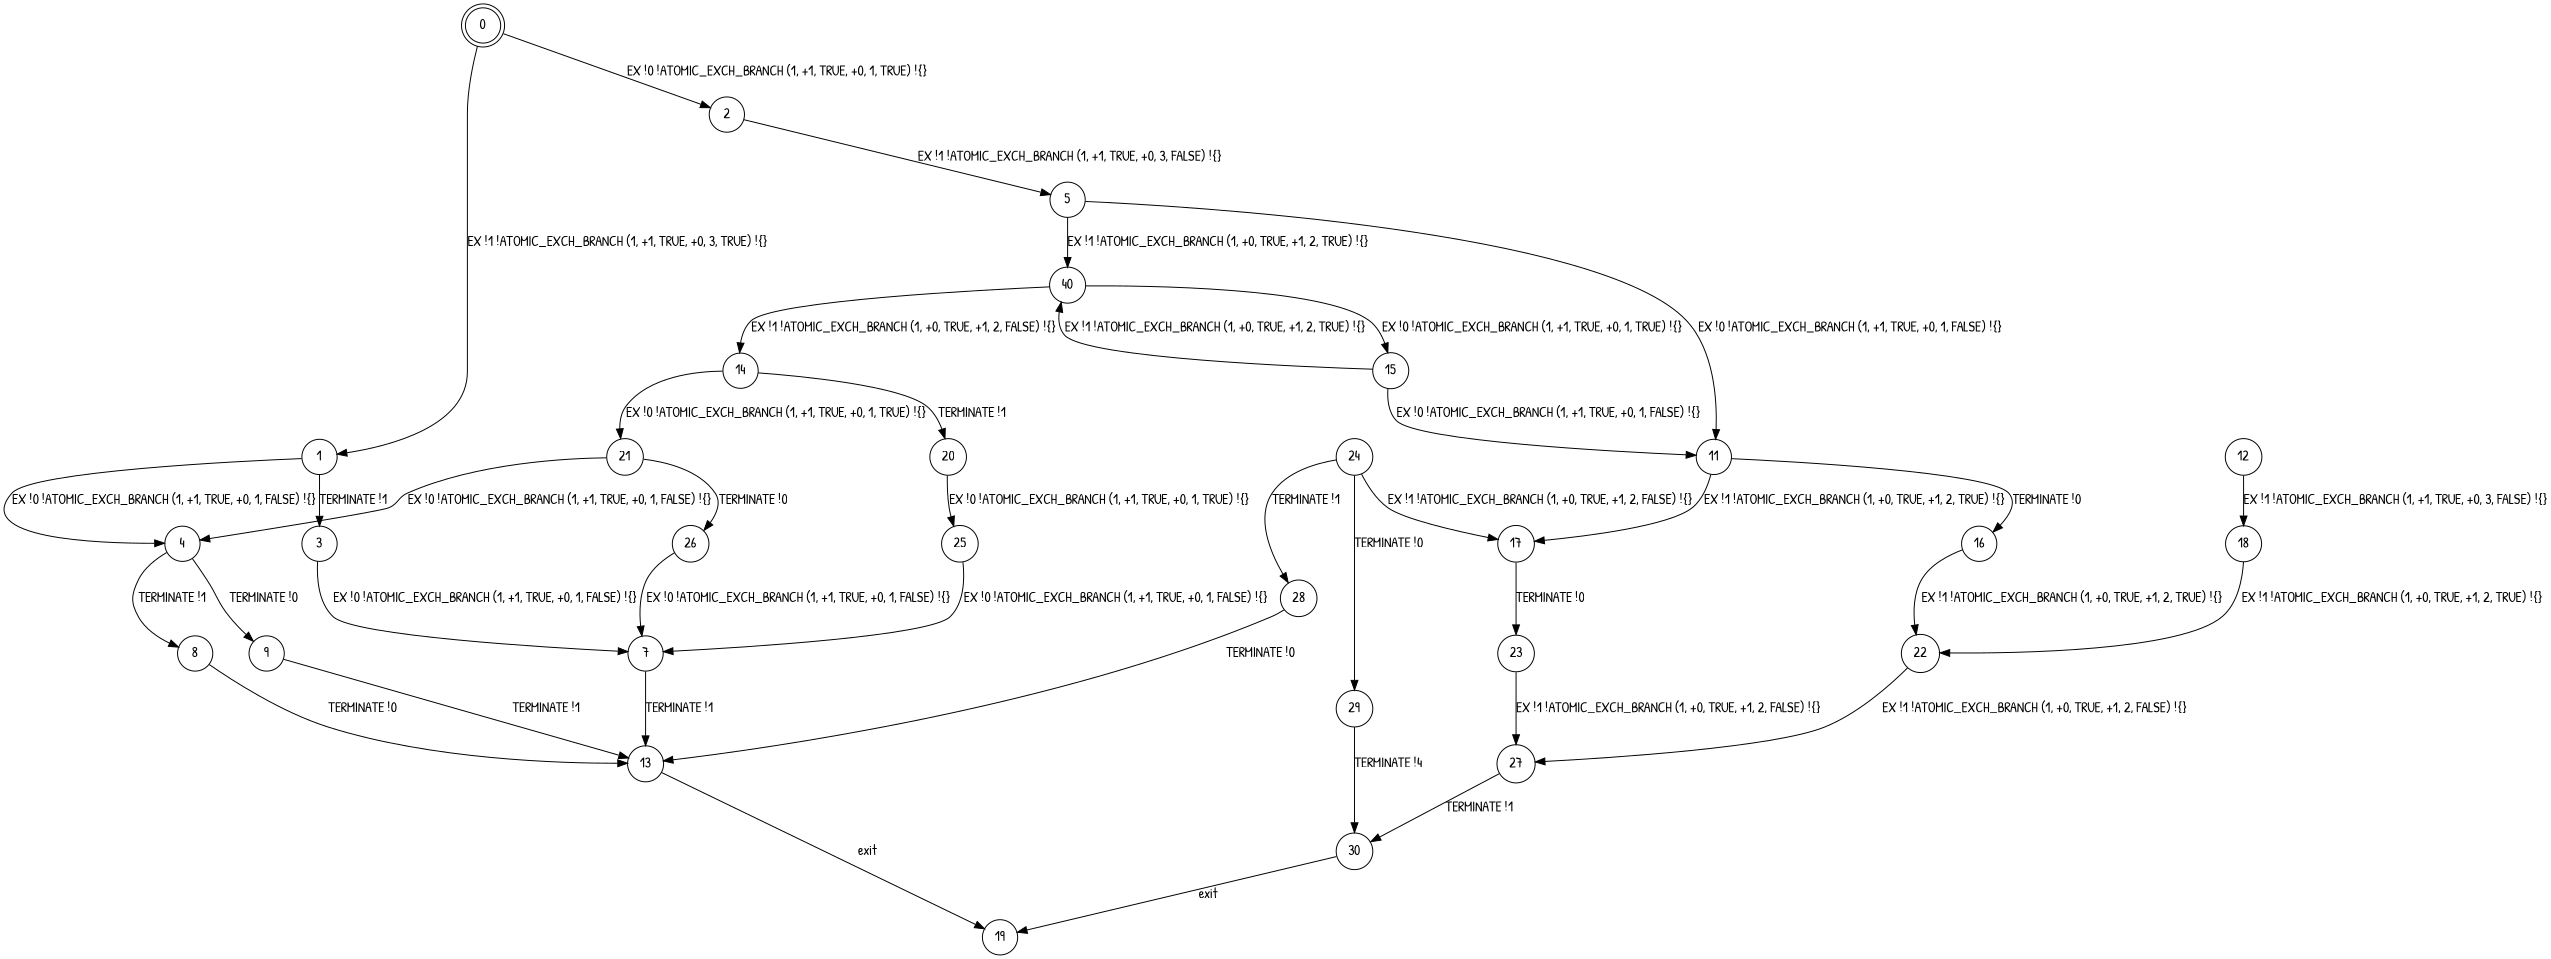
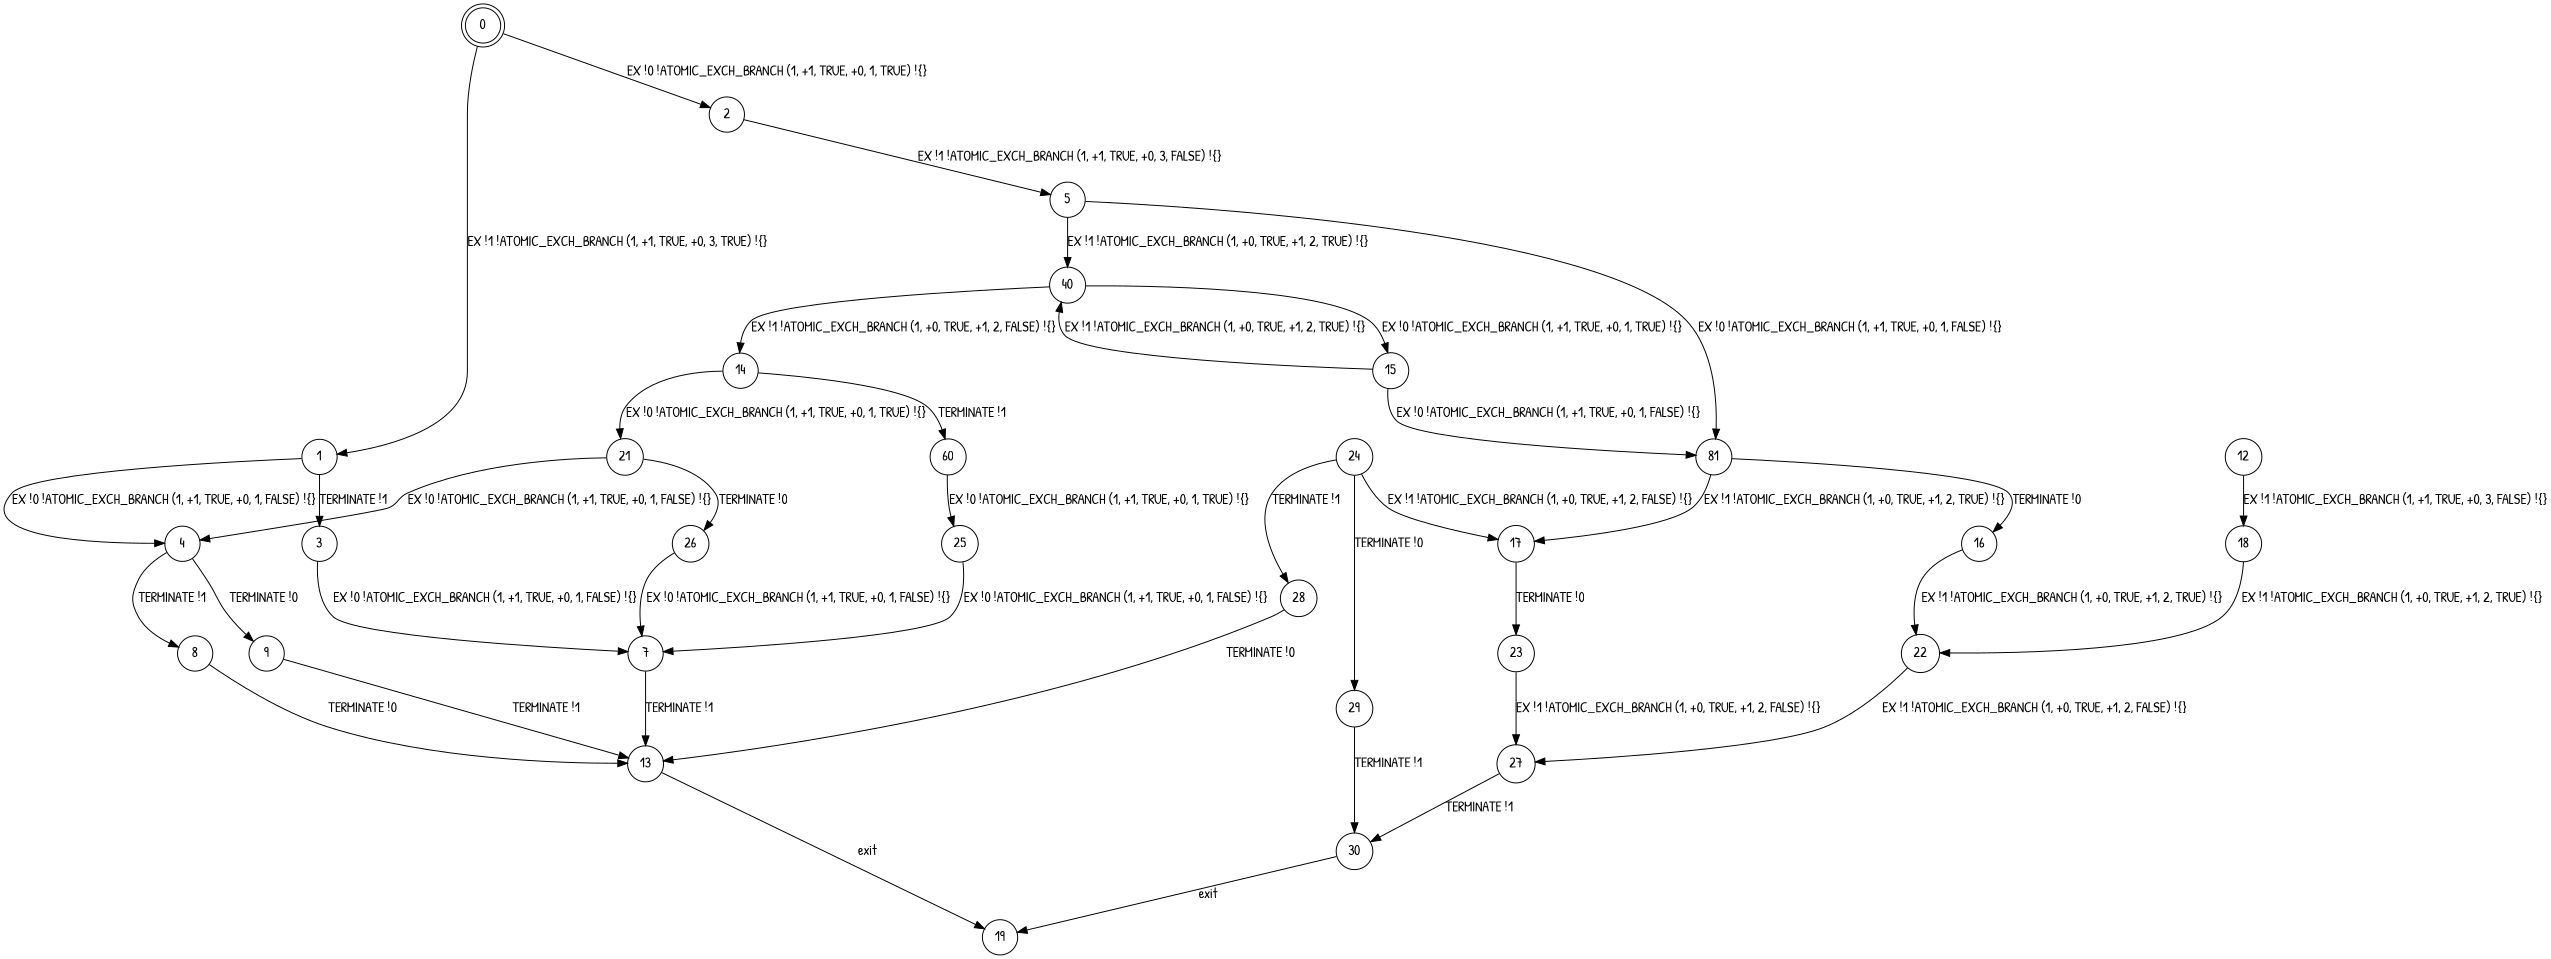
(948, 457) -> (948, 457)
(1714, 457) -> (1714, 457)
(1389, 764) -> (1389, 764)
